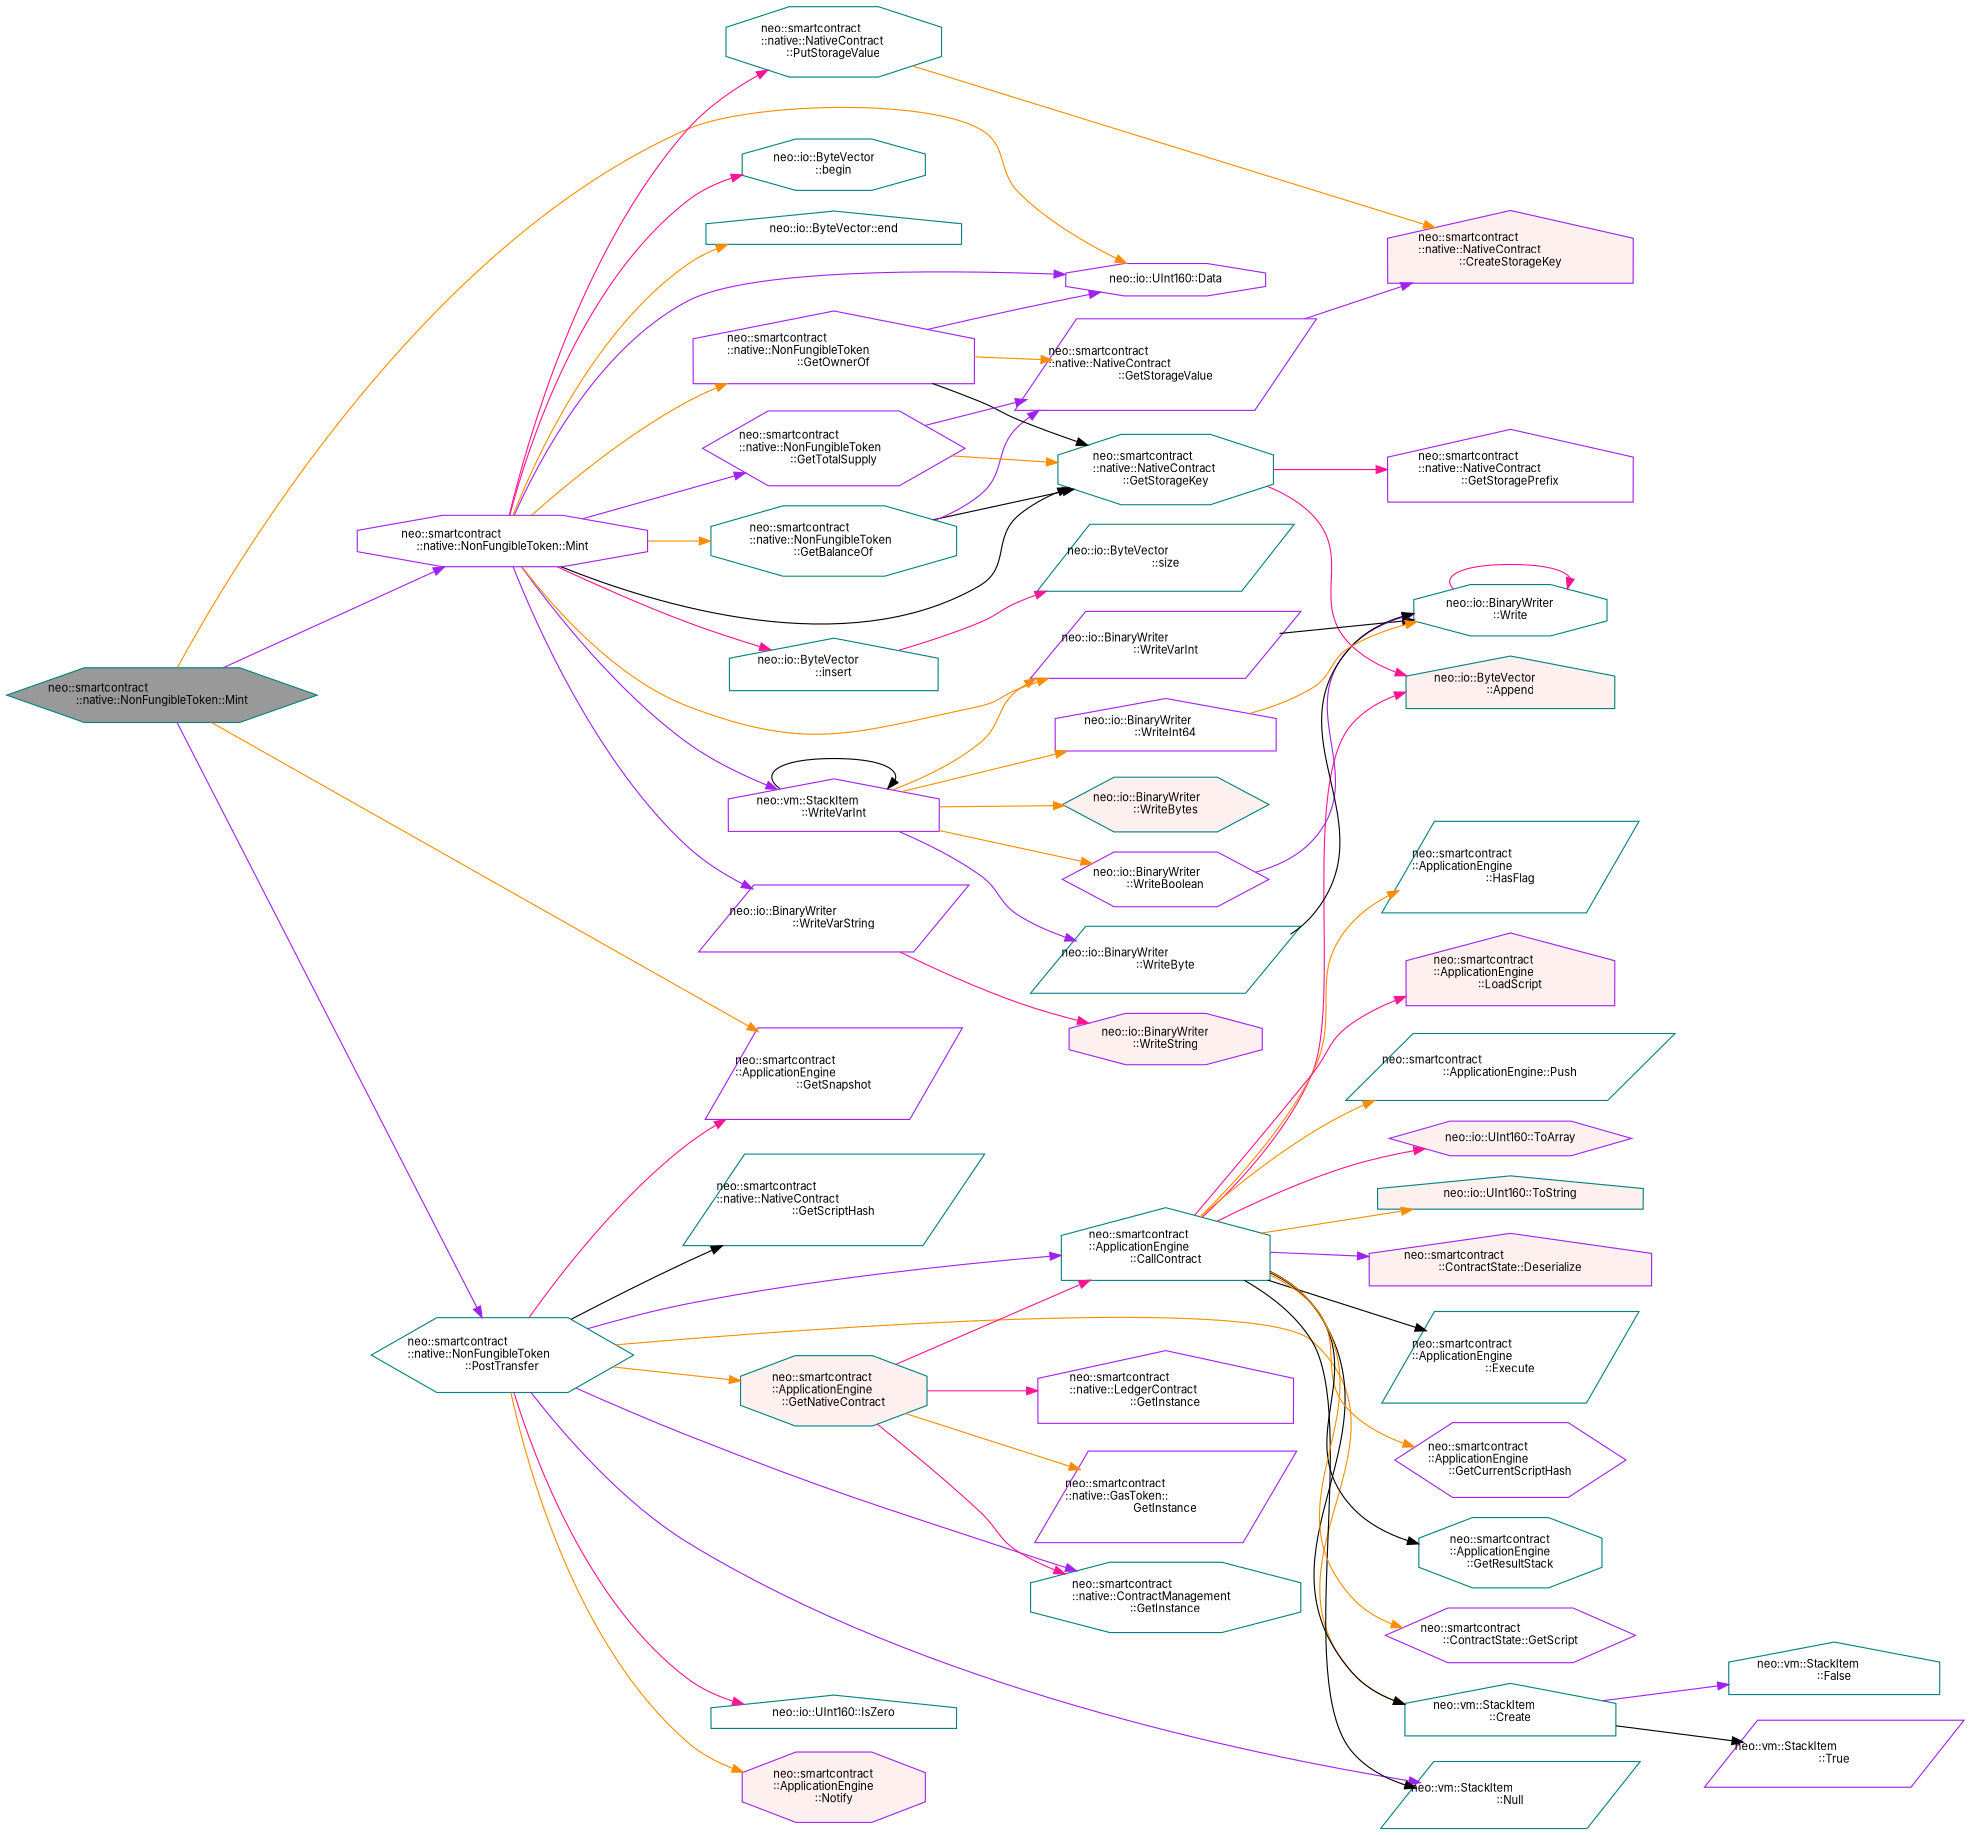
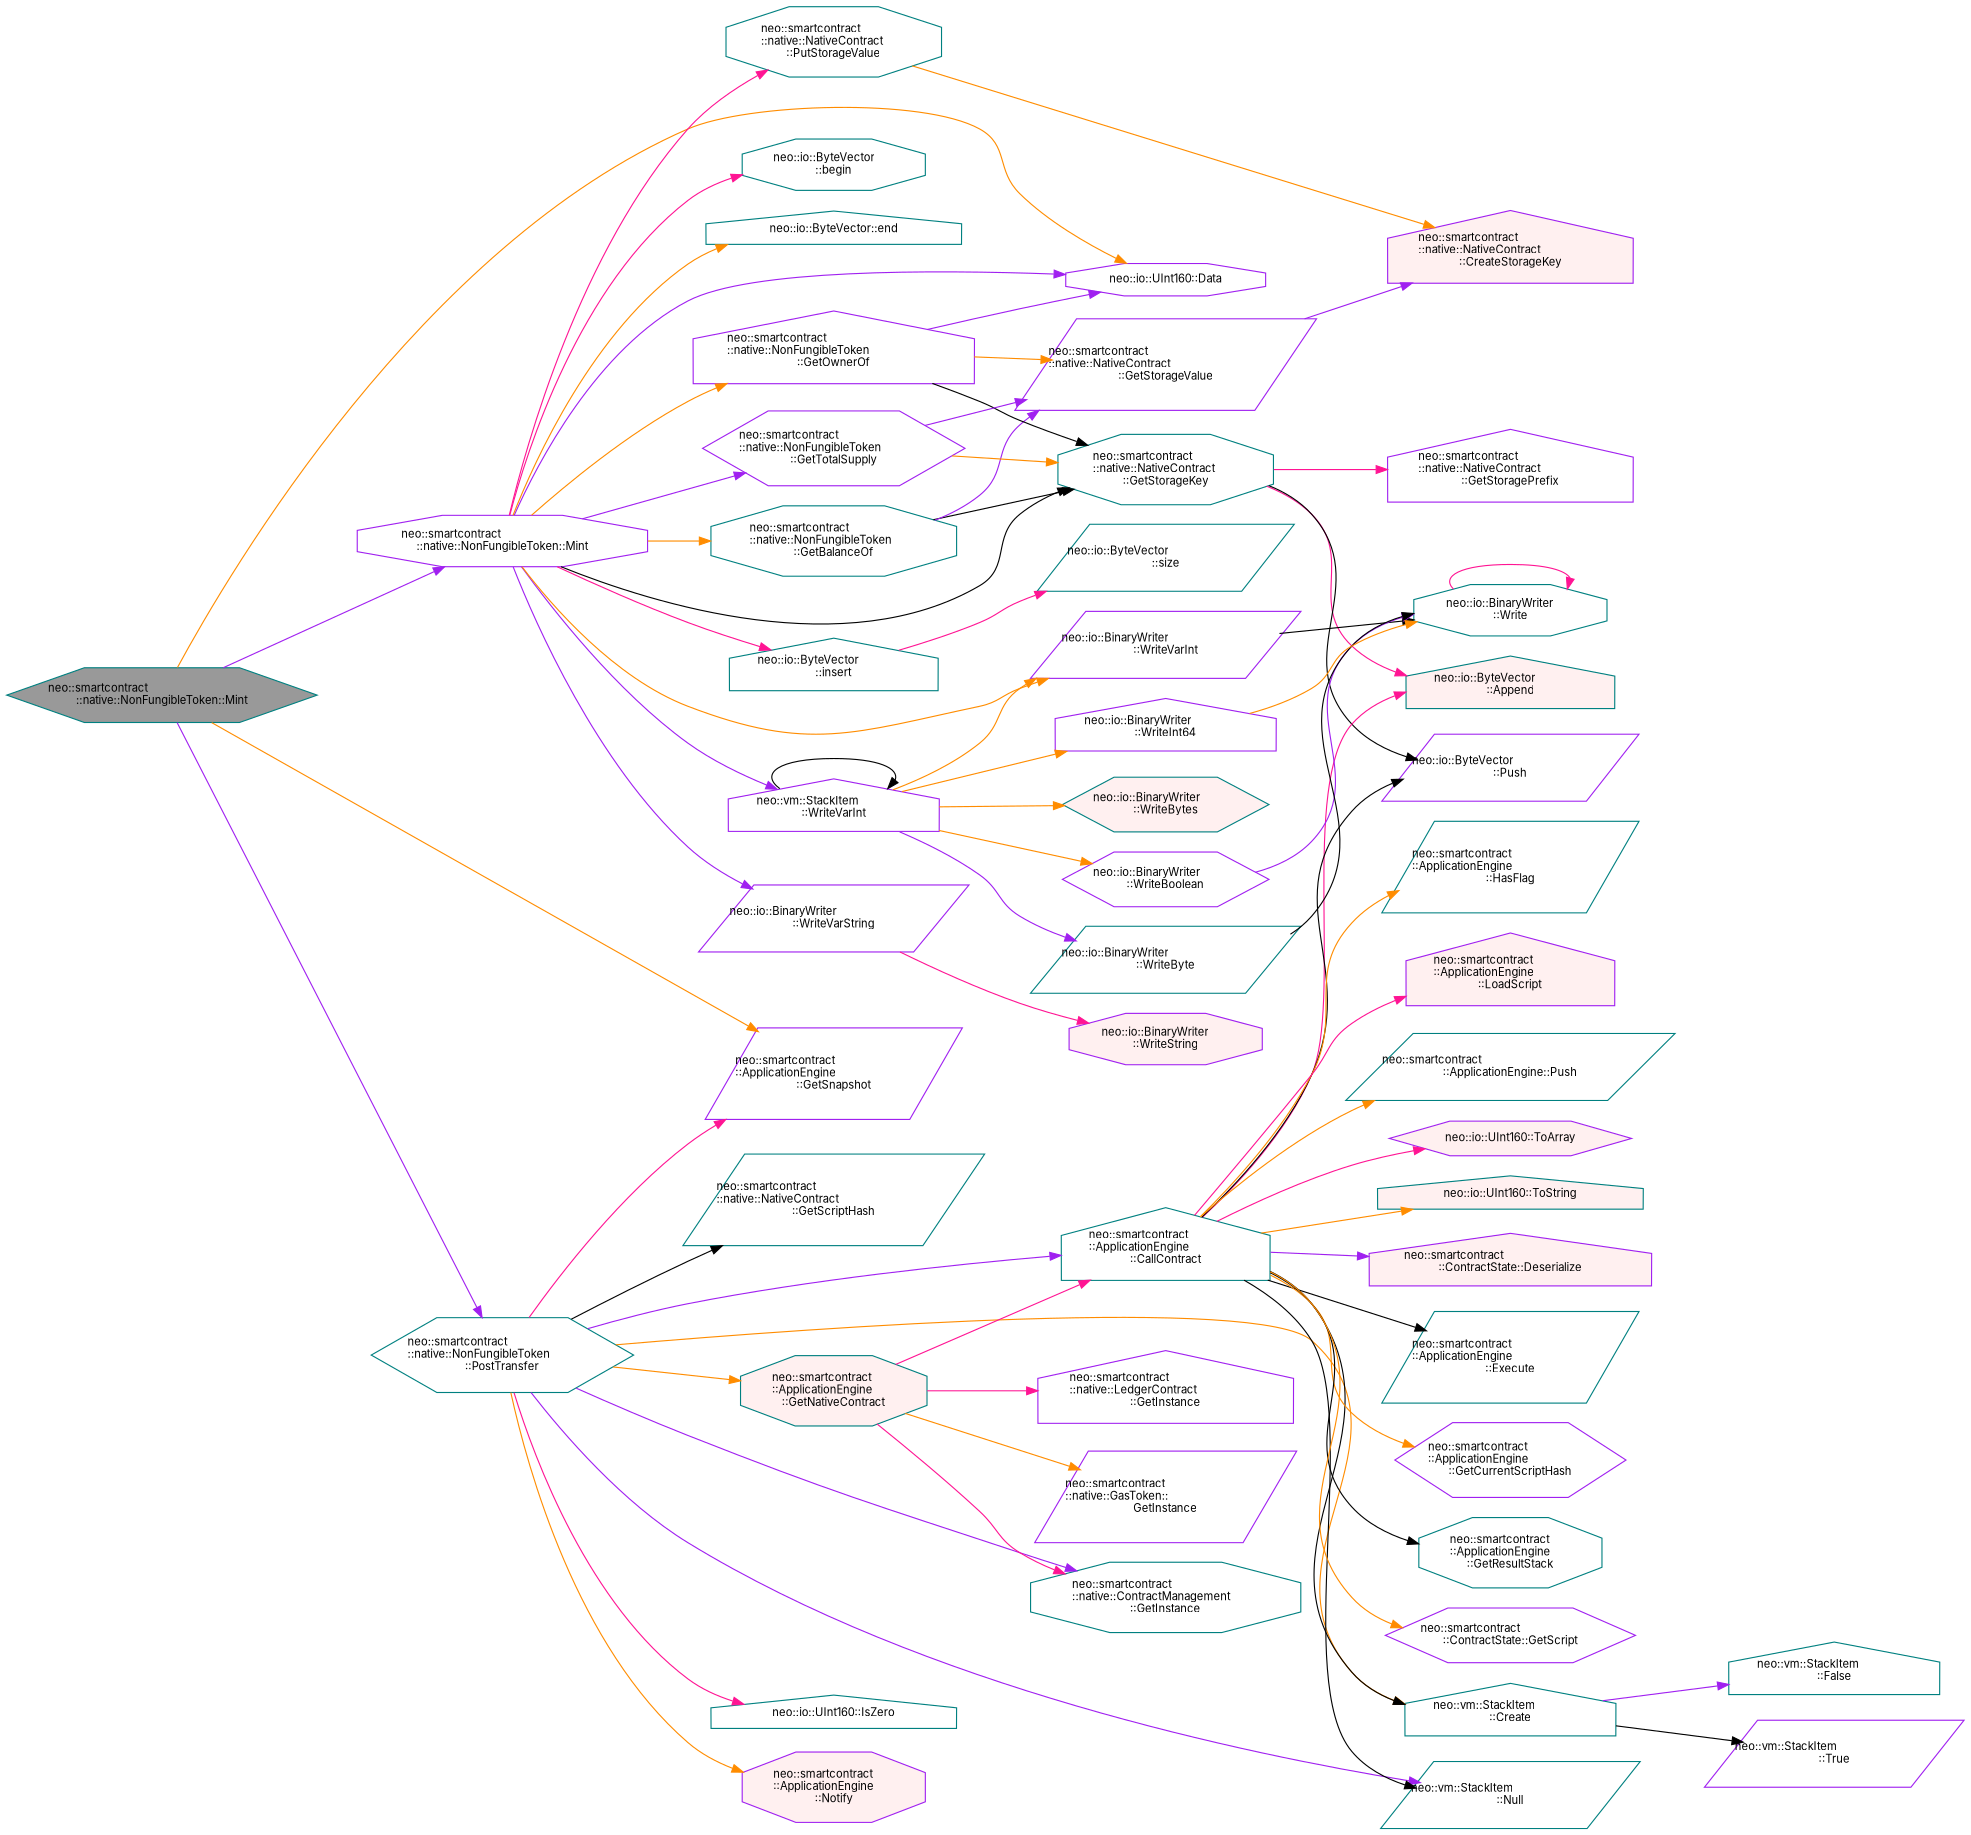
none -> (1510, 768)
